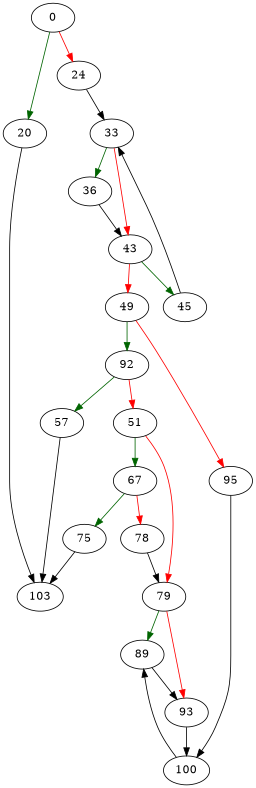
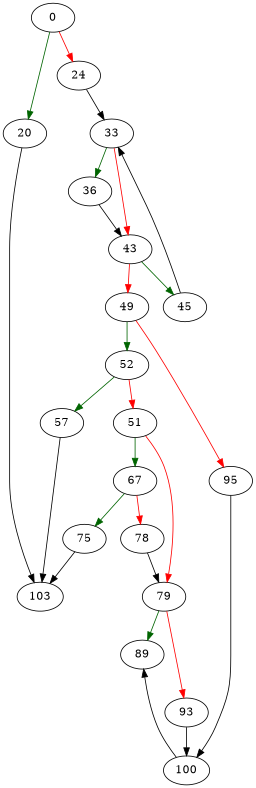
(127, 365) -> (127, 365)
(162, 680) -> none
